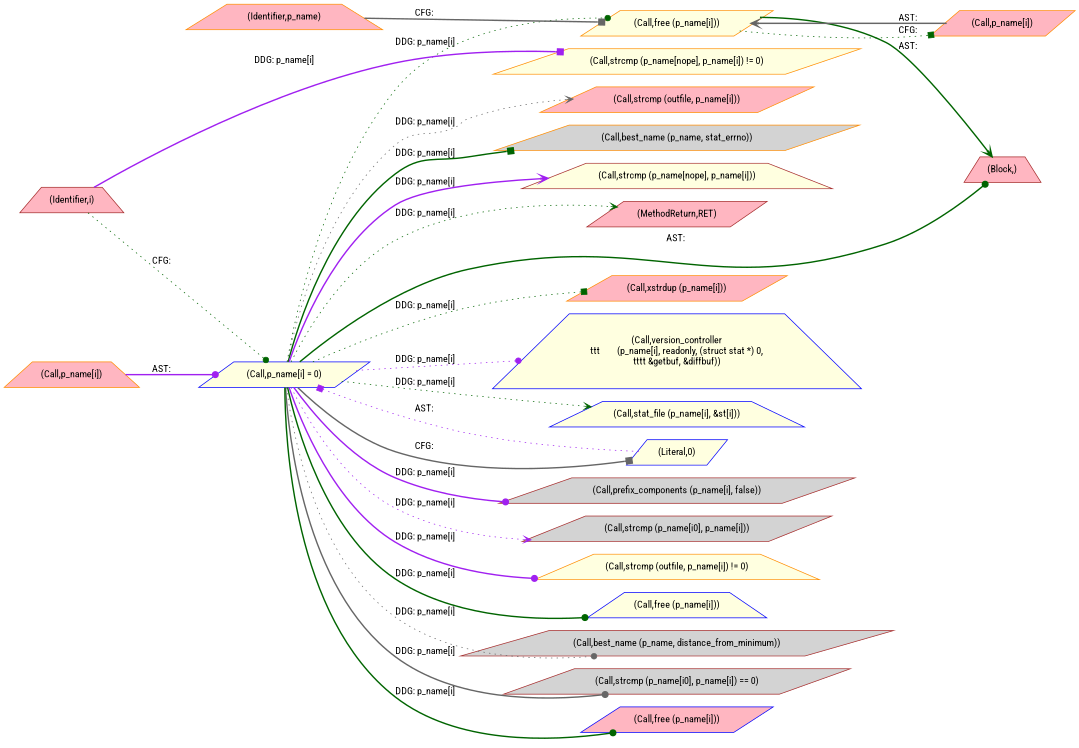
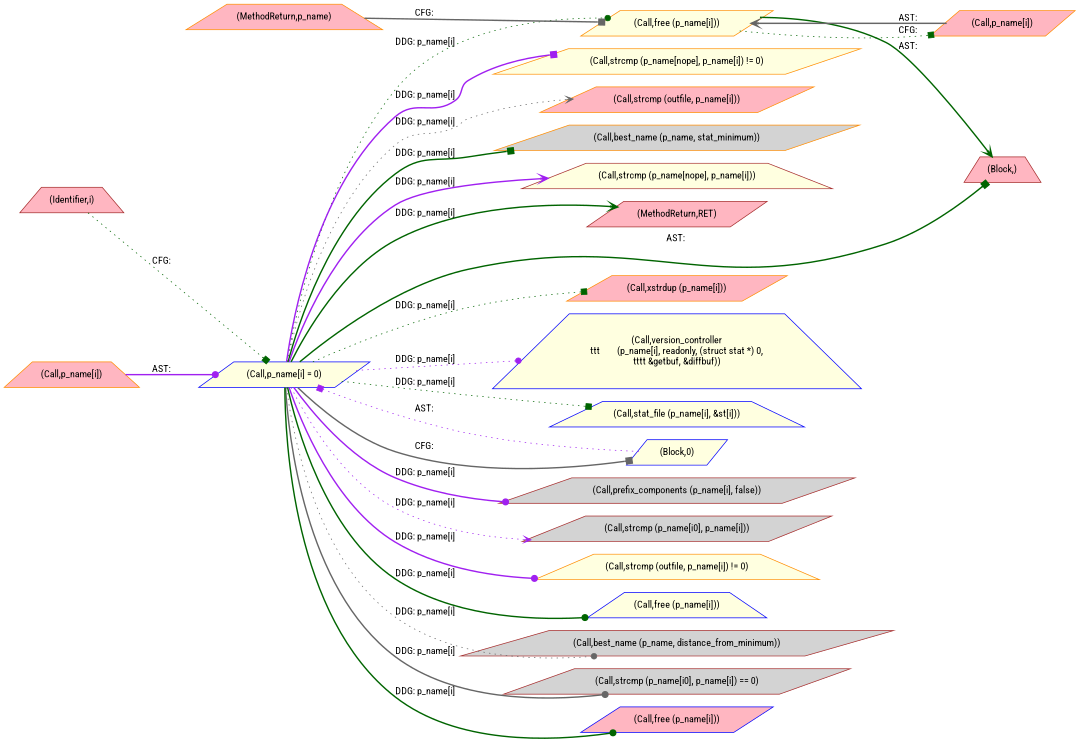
(284, 17) -> (284, 17)
(315, 85) -> (362, 154)
(677, 138) -> (677, 138)
(422, 228) -> (422, 228)
(638, 259) -> (638, 259)
(176, 285) -> (176, 285)
(463, 395) -> (463, 395)
(677, 452) -> (677, 452)
